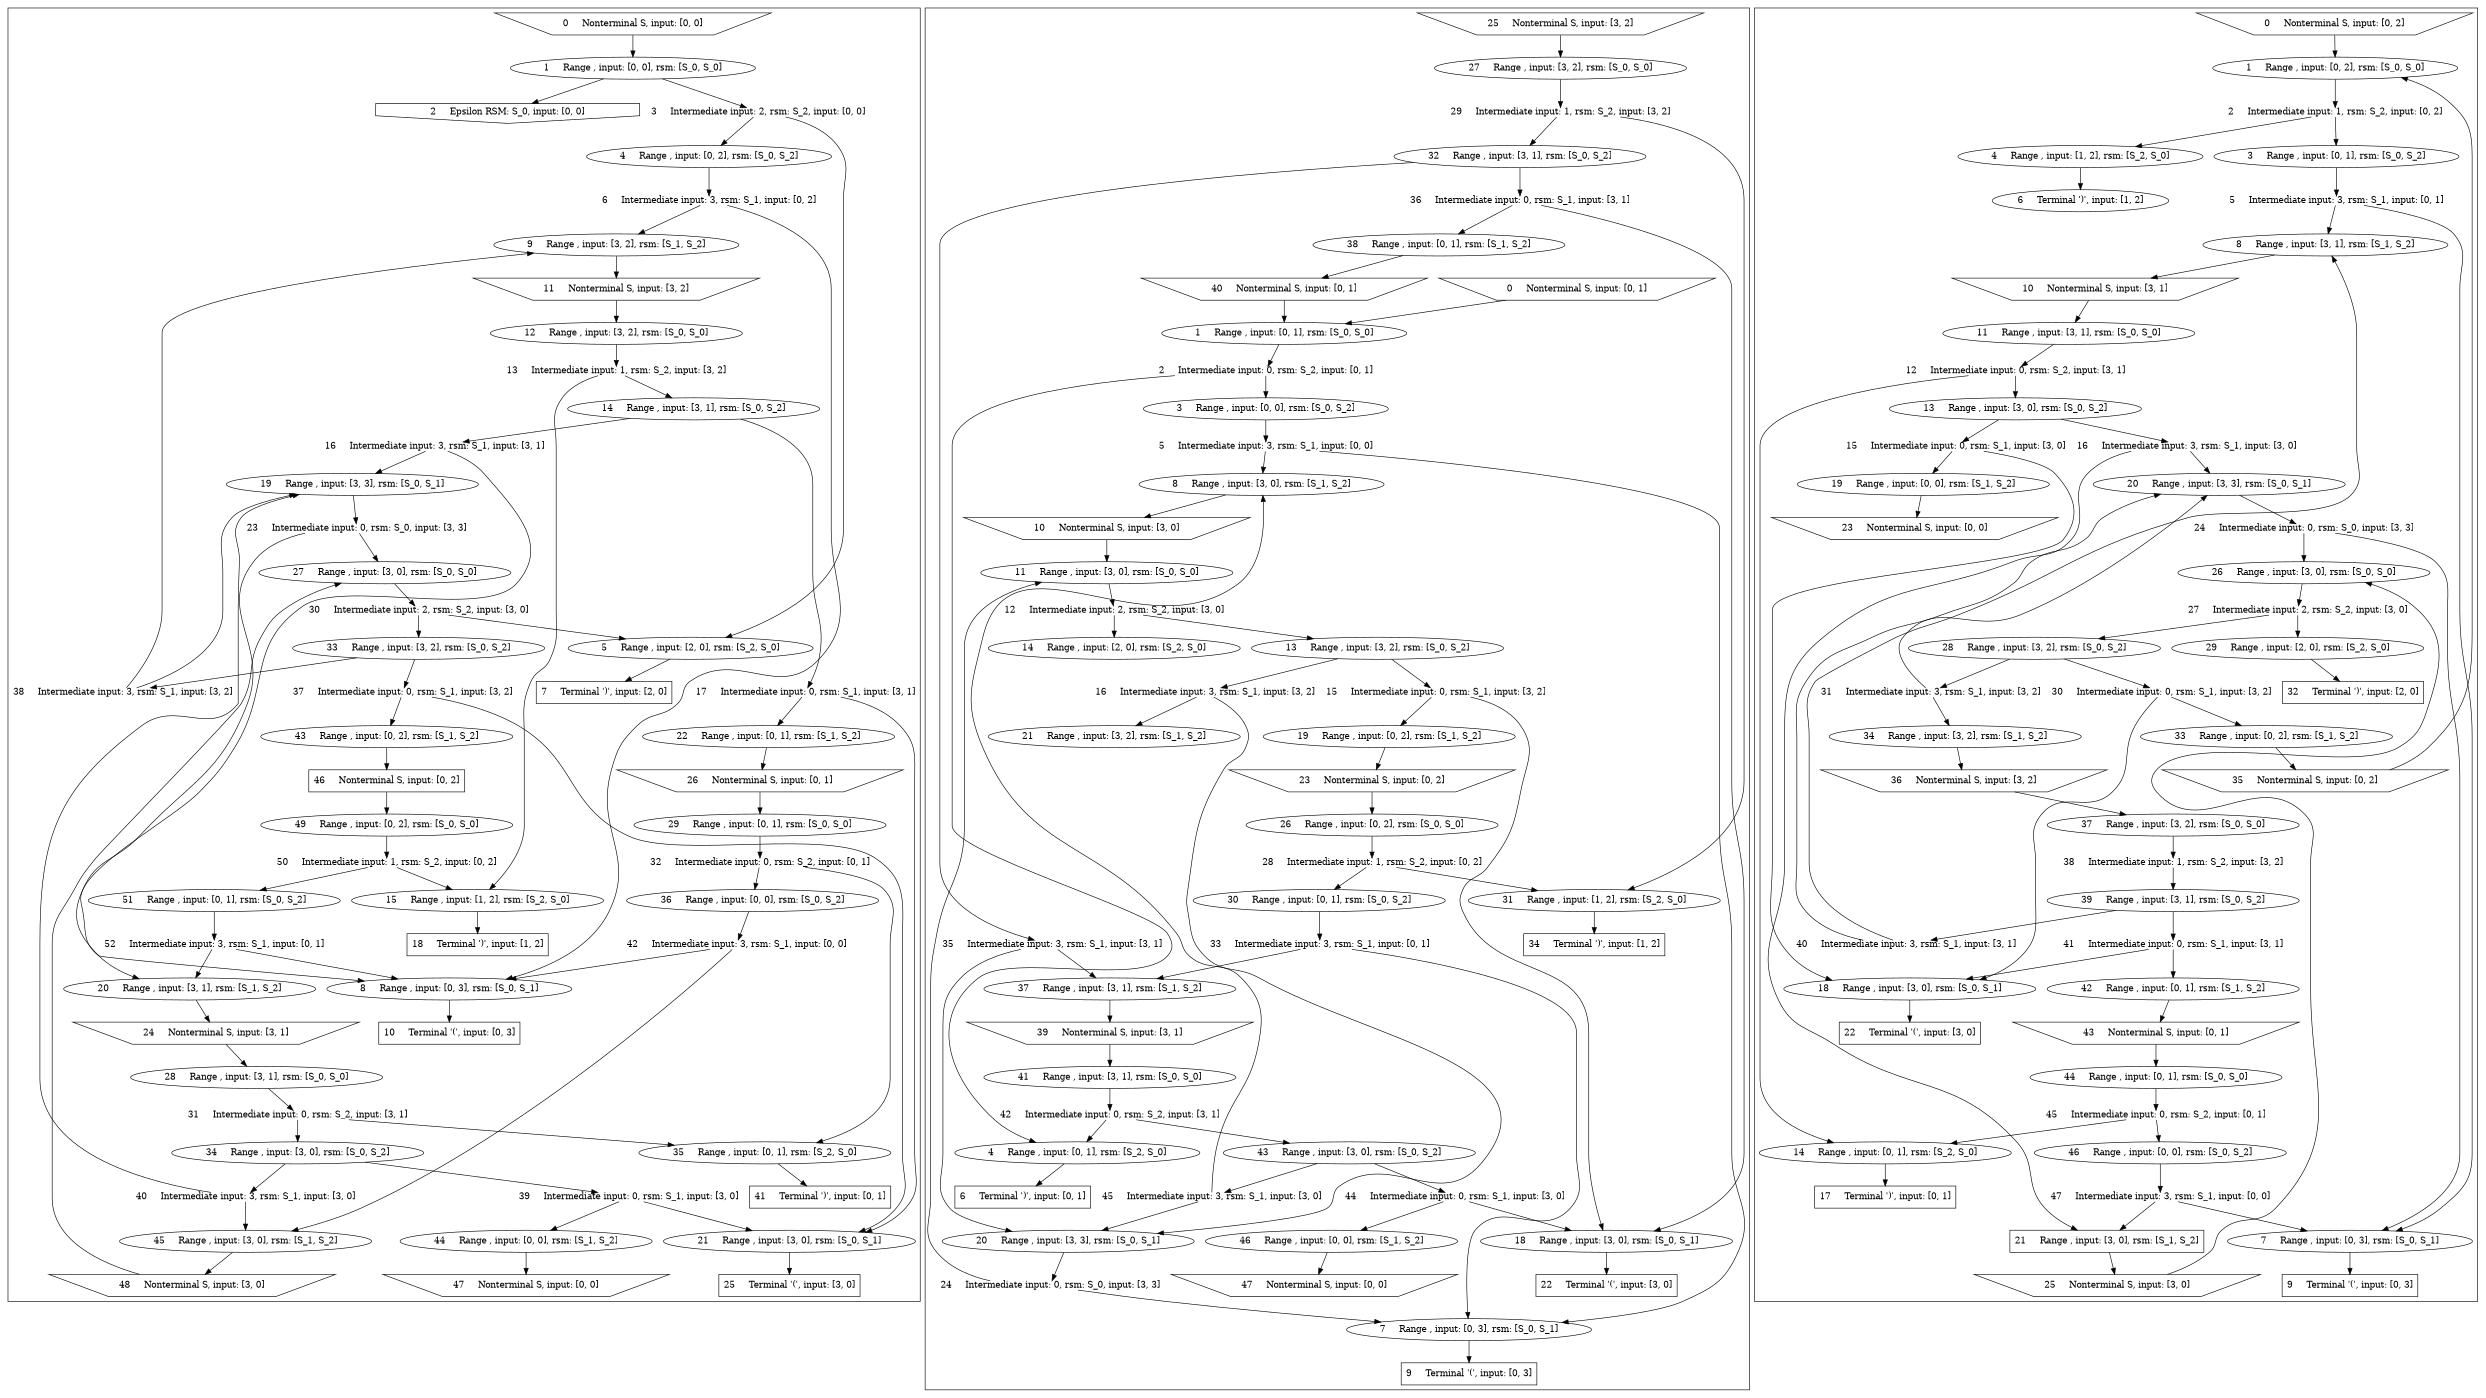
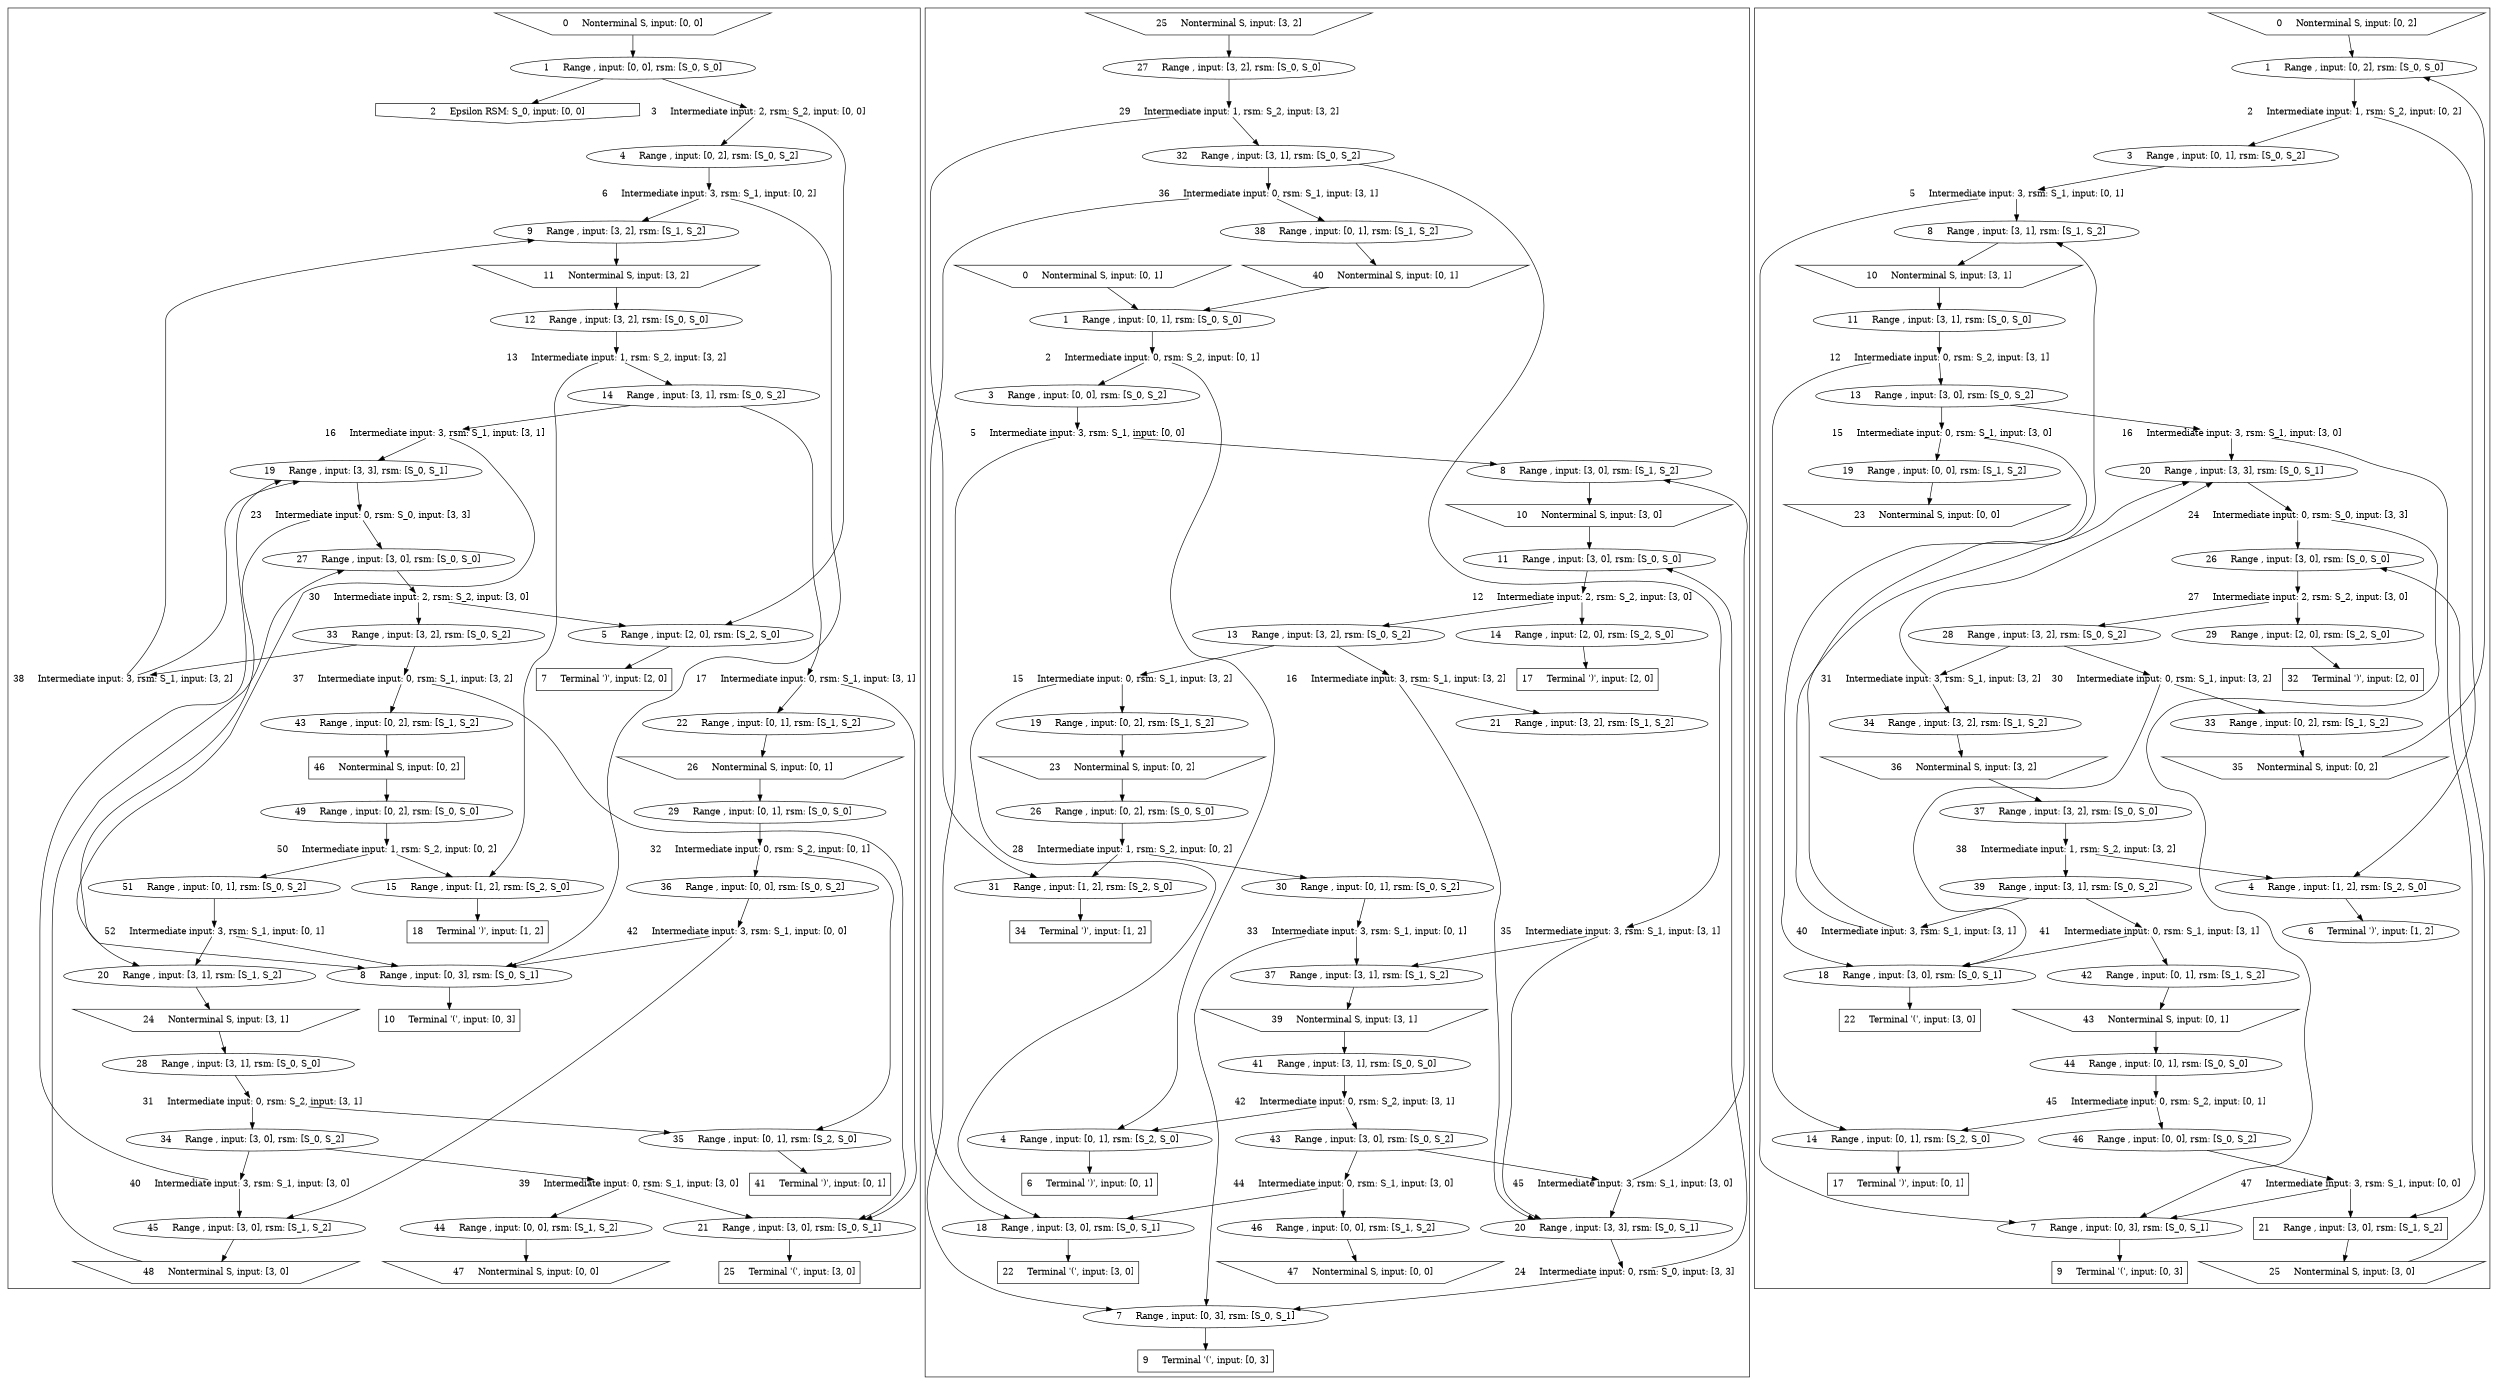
none -> (1588, 680)
none -> (2181, 866)
